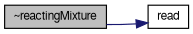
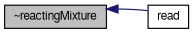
(121, 24) -> (133, 9)
